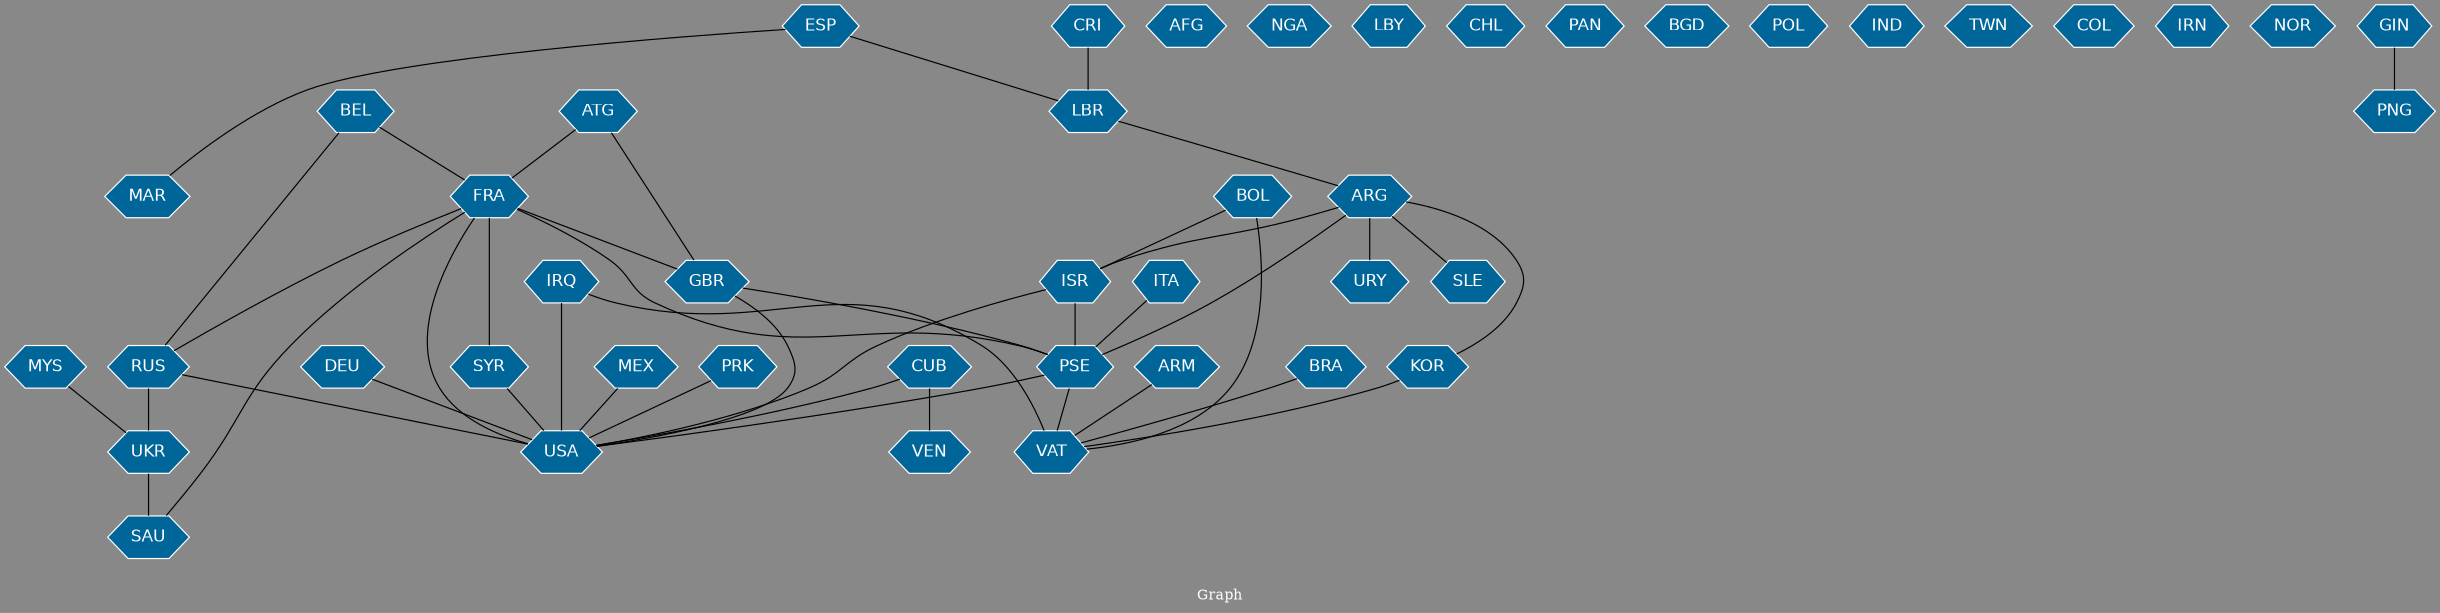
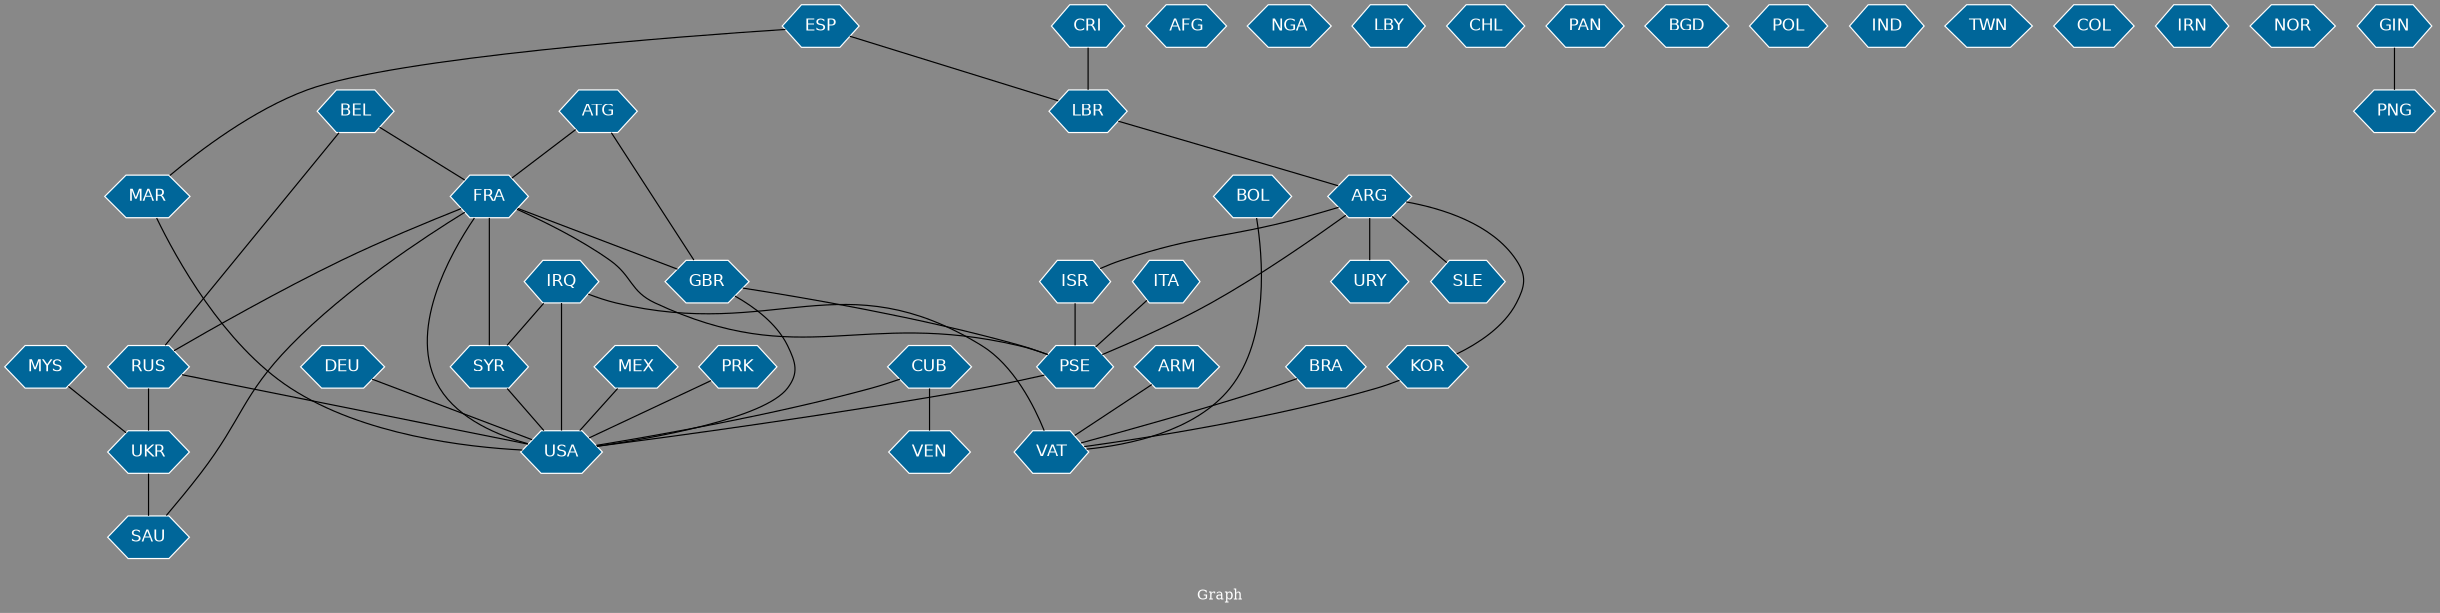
(1163, 240) -> none
none -> (525, 324)
(826, 379) -> (291, 388)
(1063, 410) -> none
